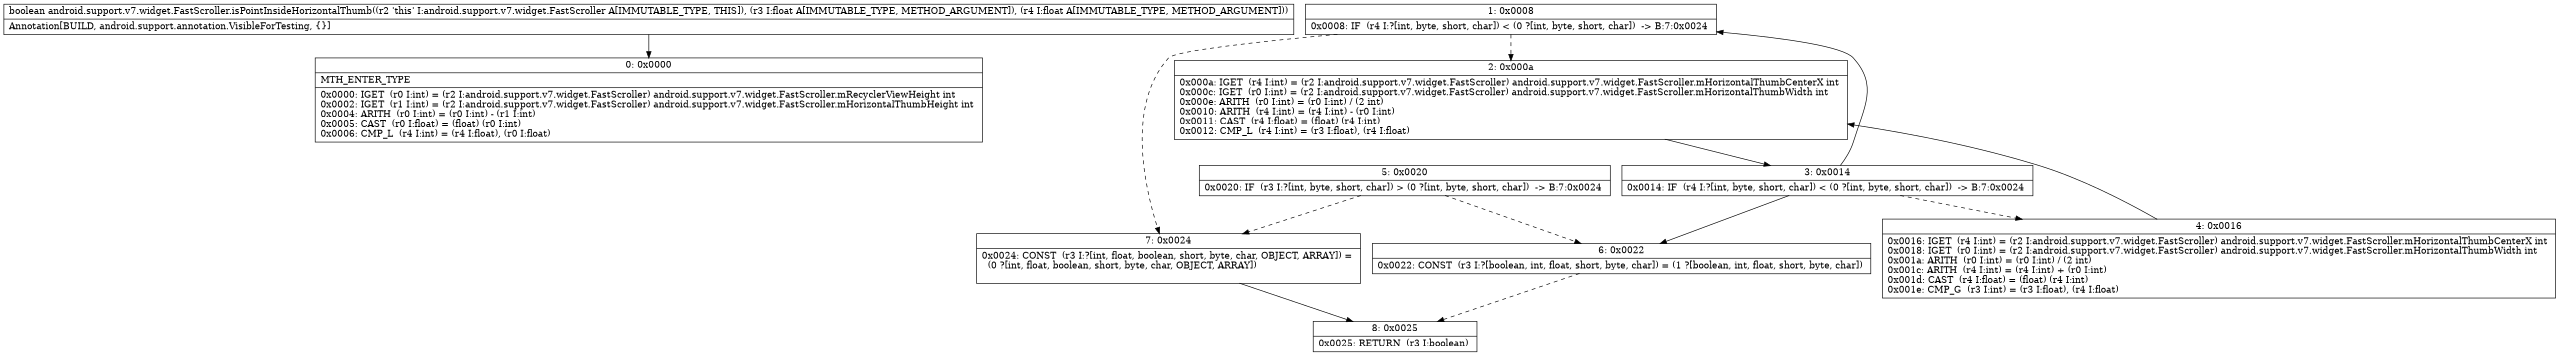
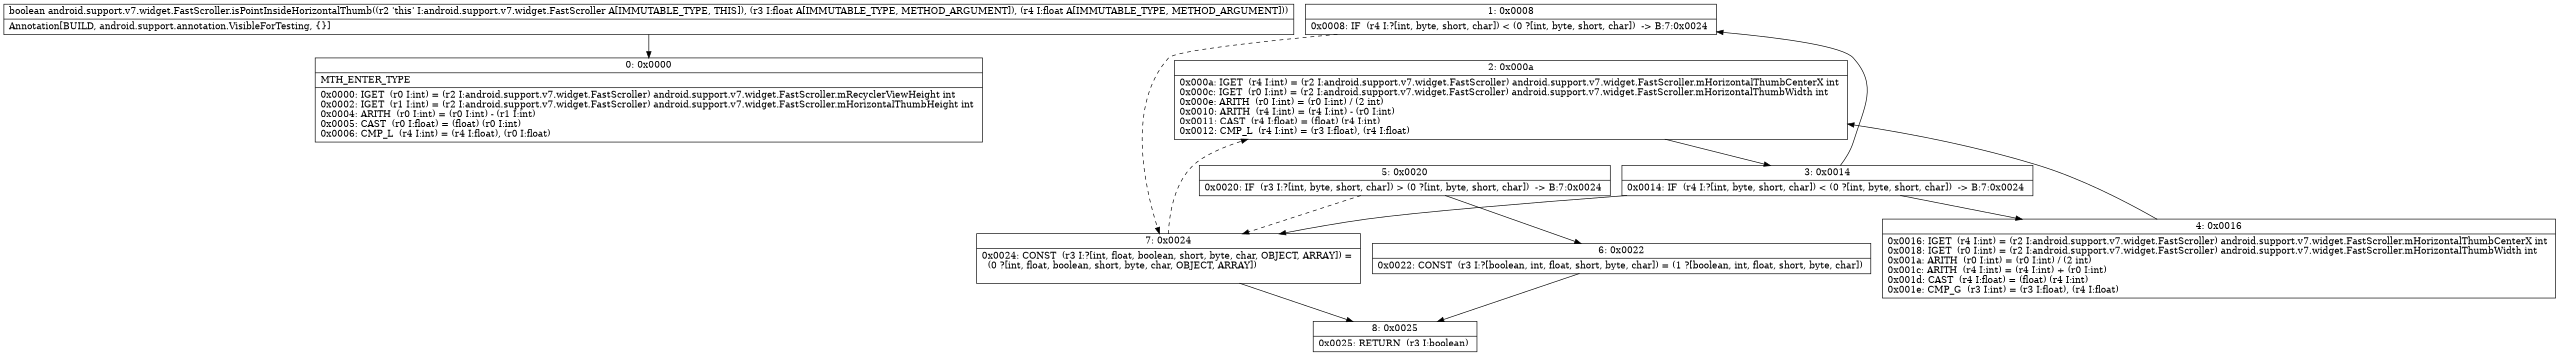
(1511, 44) -> (1186, 173)
(1958, 207) -> (1958, 207)
(1510, 218) -> (1510, 218)
(1728, 218) -> (1456, 210)
(1512, 296) -> (1512, 296)
